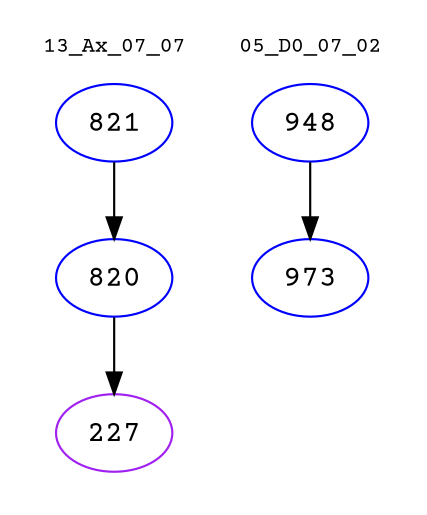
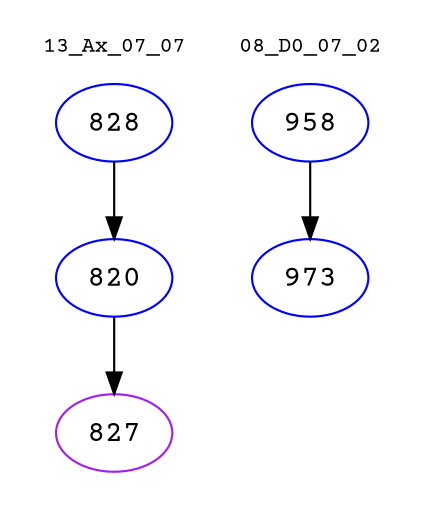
(311, 46) -> (311, 46)
(114, 123) -> (114, 123)
(310, 123) -> (310, 123)
(114, 433) -> (114, 433)
